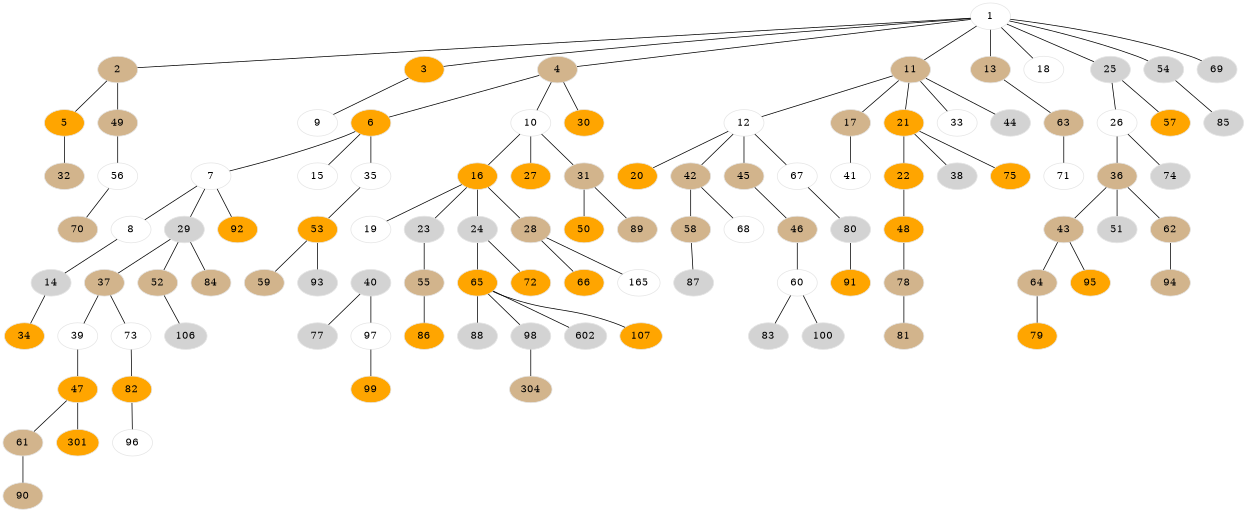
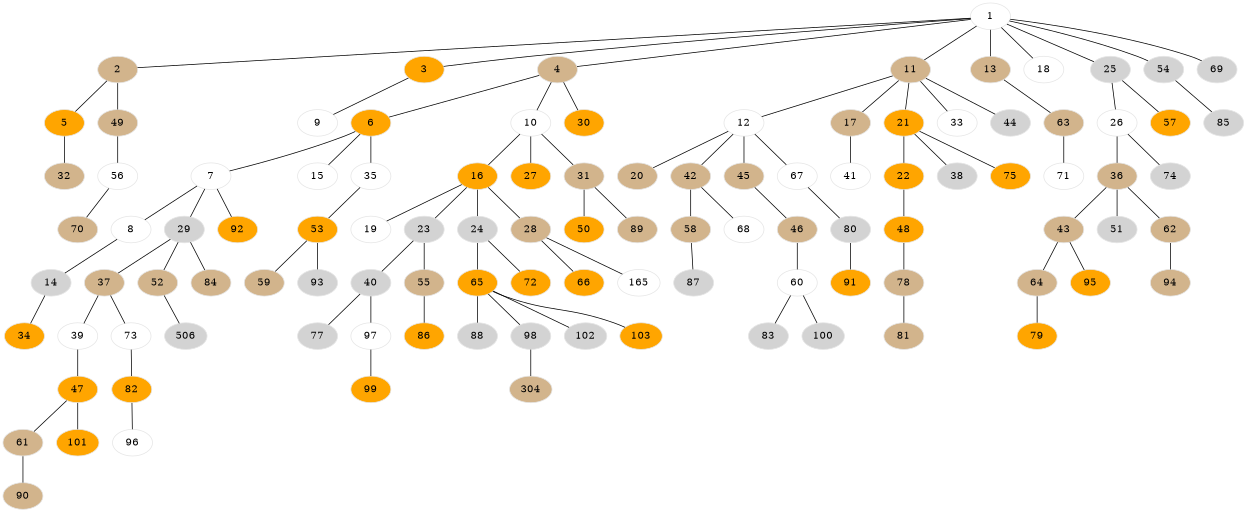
(637, 176) -> (637, 176)
none -> (398, 256)
(186, 336) -> (186, 336)
(586, 336) -> (586, 336)
(641, 336) -> (641, 336)
(78, 443) -> (78, 443)
